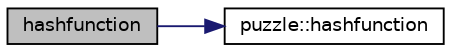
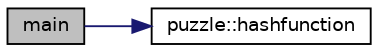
(82, 26) -> (46, 26)
